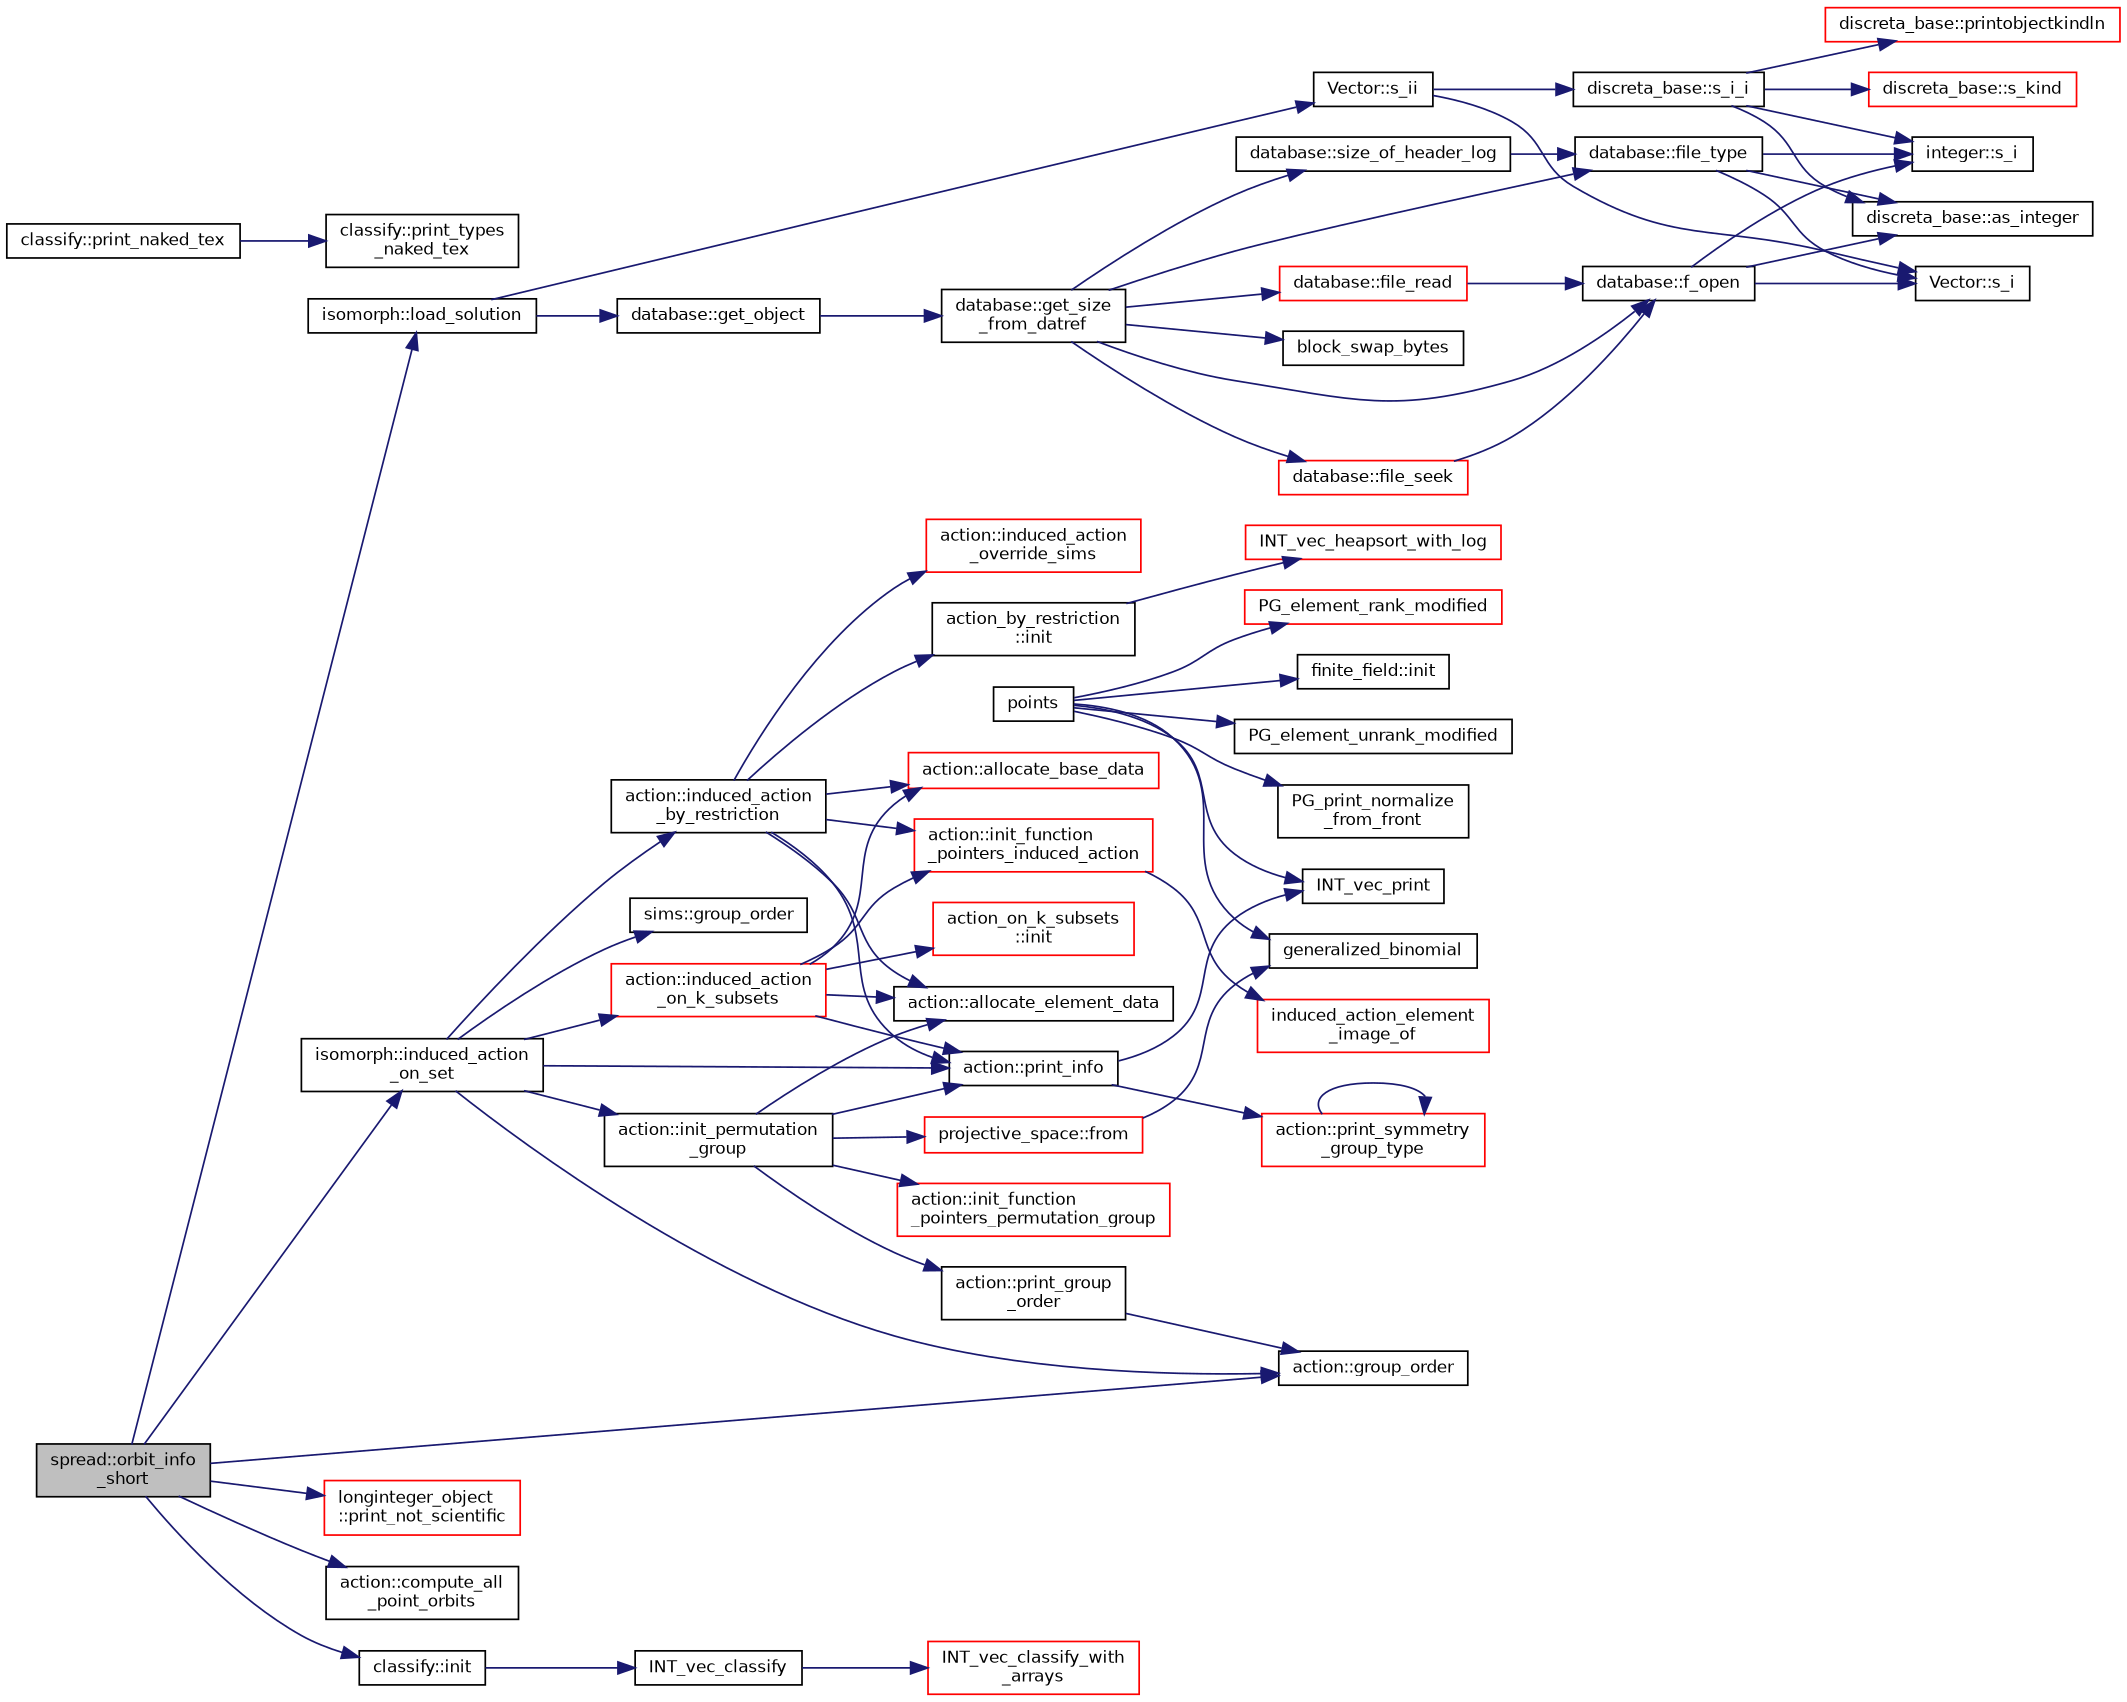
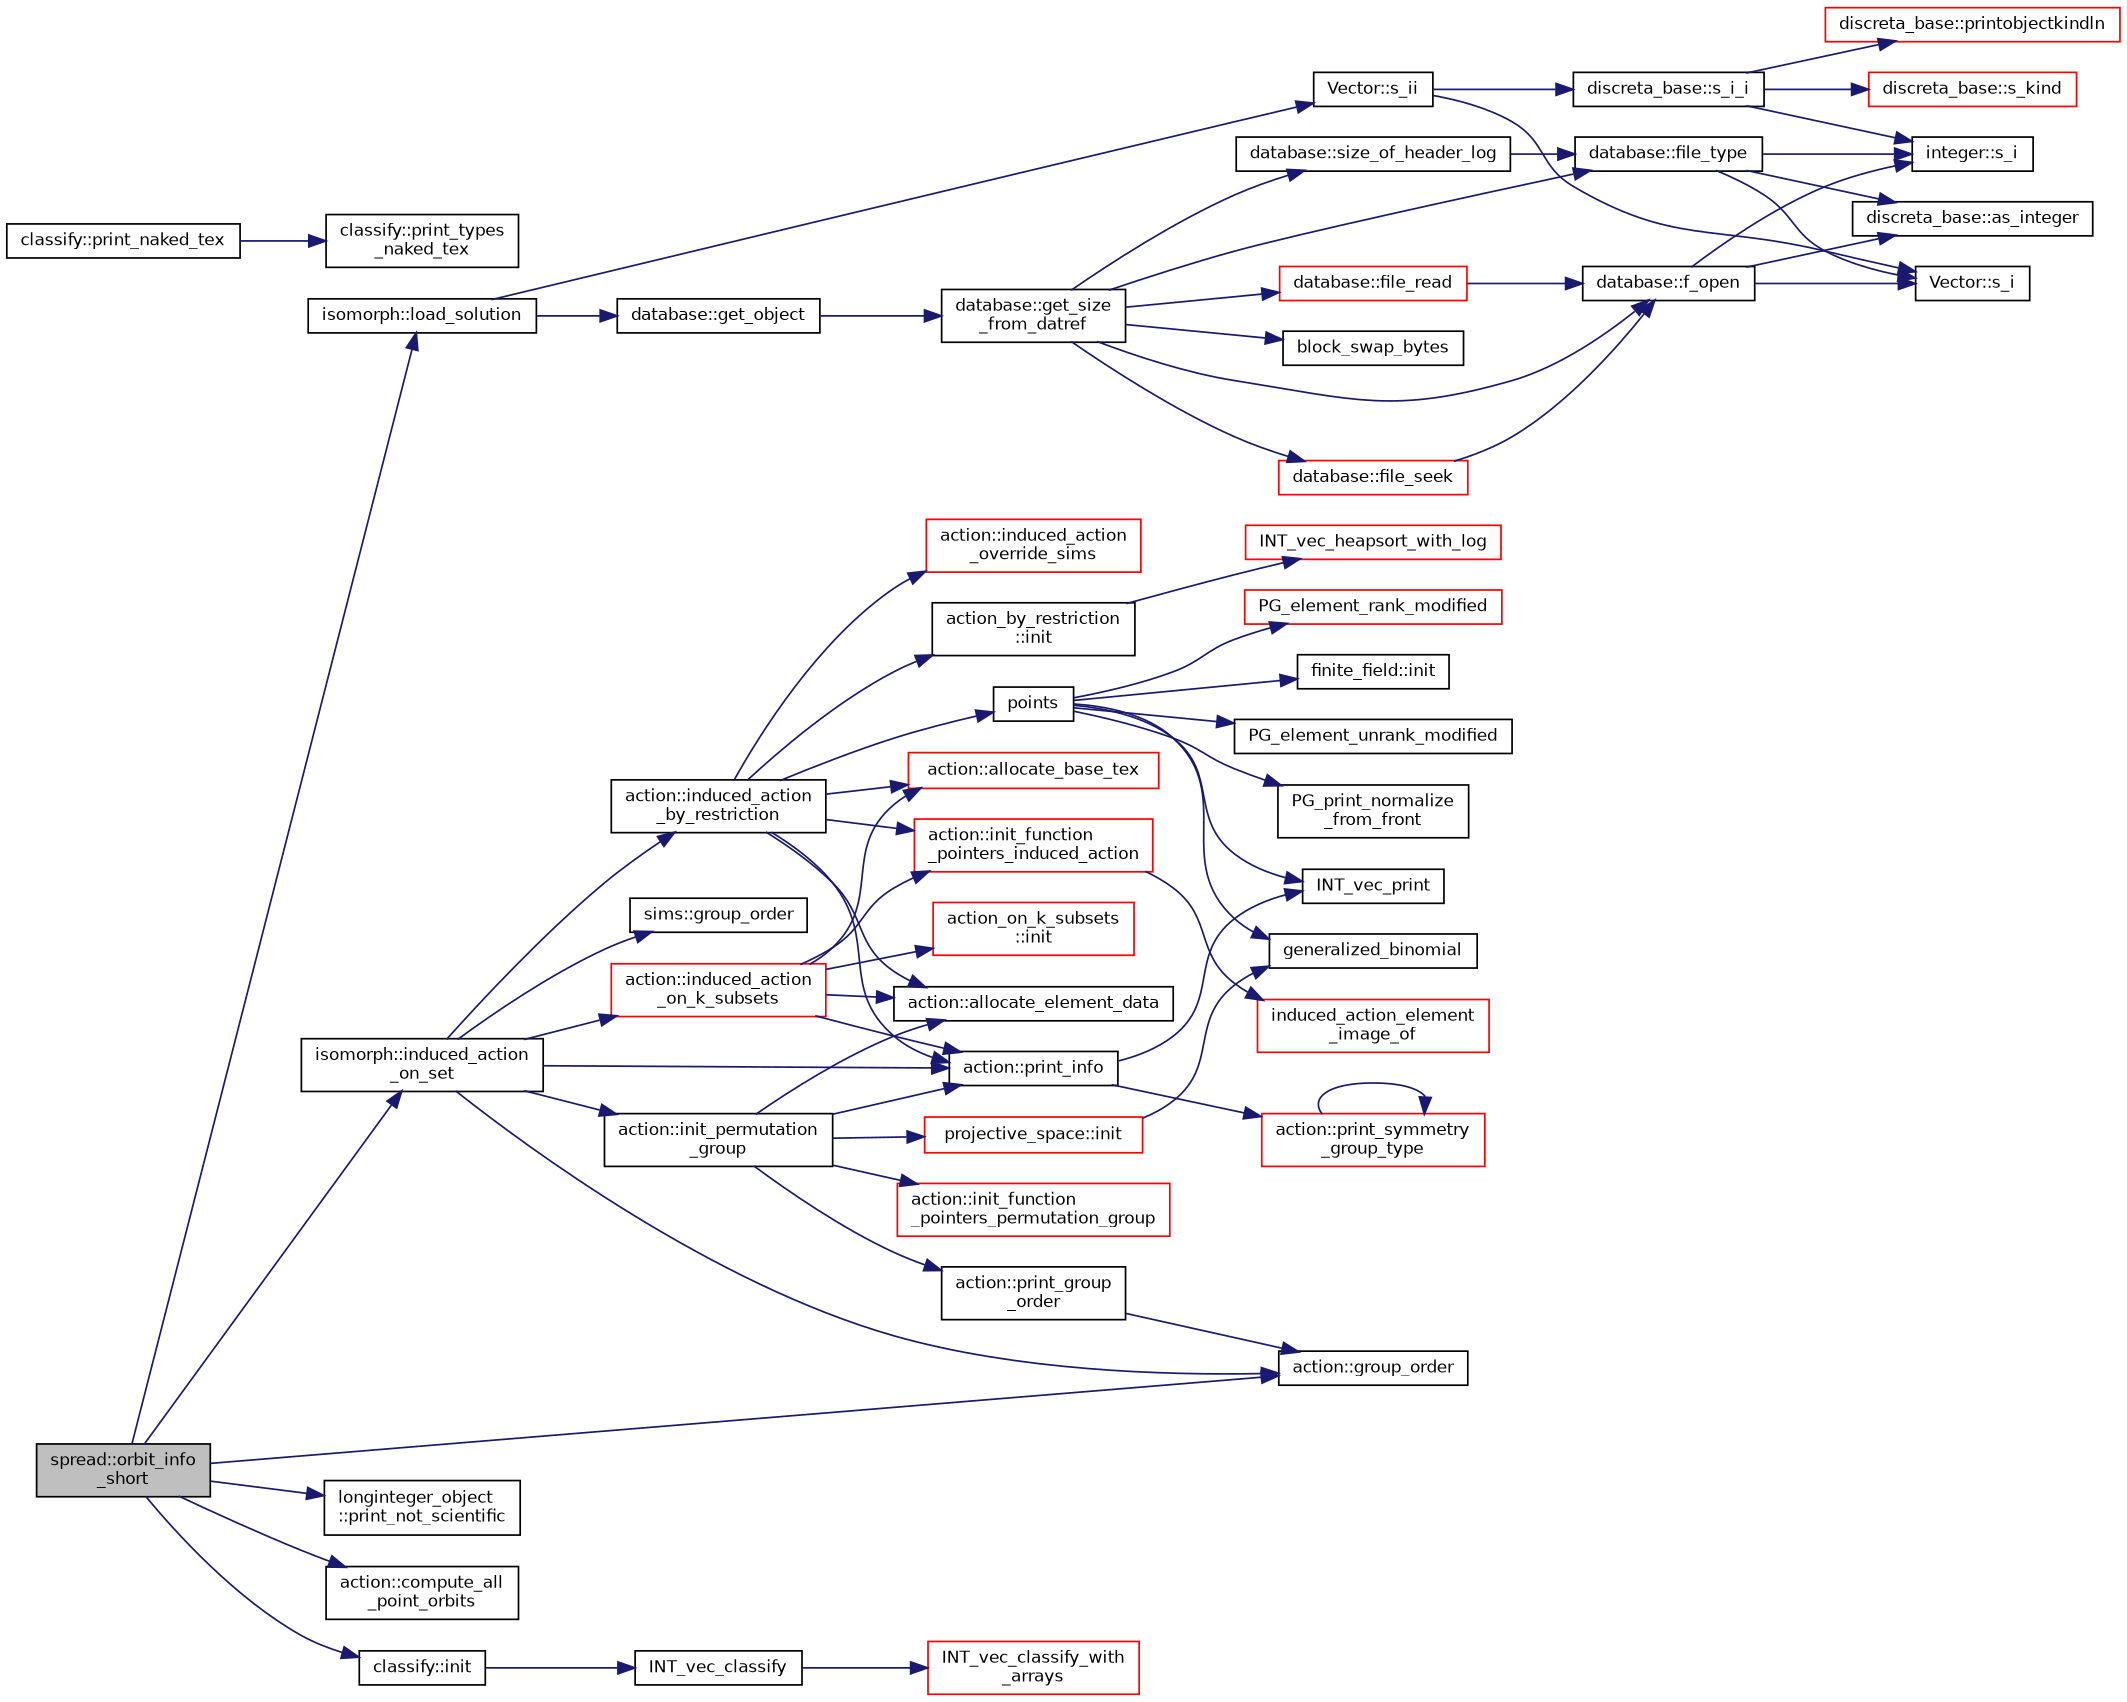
(1787, 143) -> none
none -> (877, 744)
(1034, 771) -> (1034, 771)
(1034, 1135) -> (1034, 1135)
(422, 1508) -> (422, 1508)
